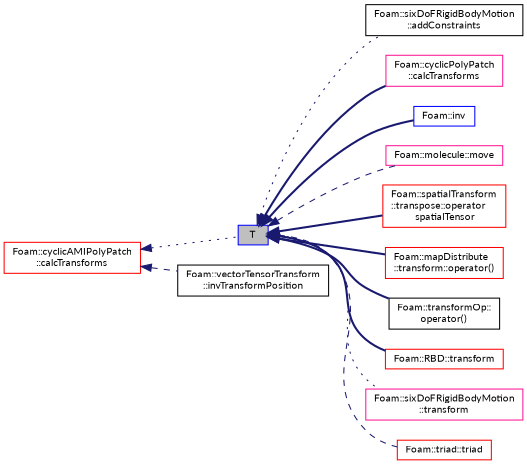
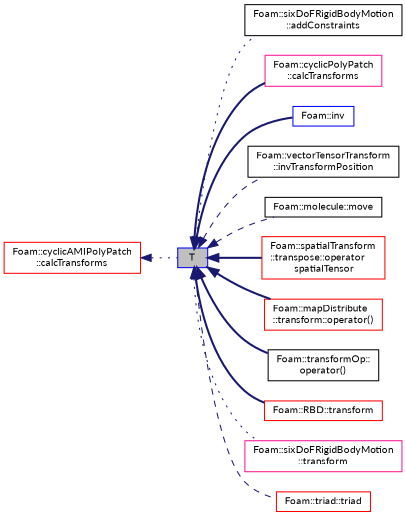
(444, 156) -> (323, 207)
(165, 269) -> (228, 203)
